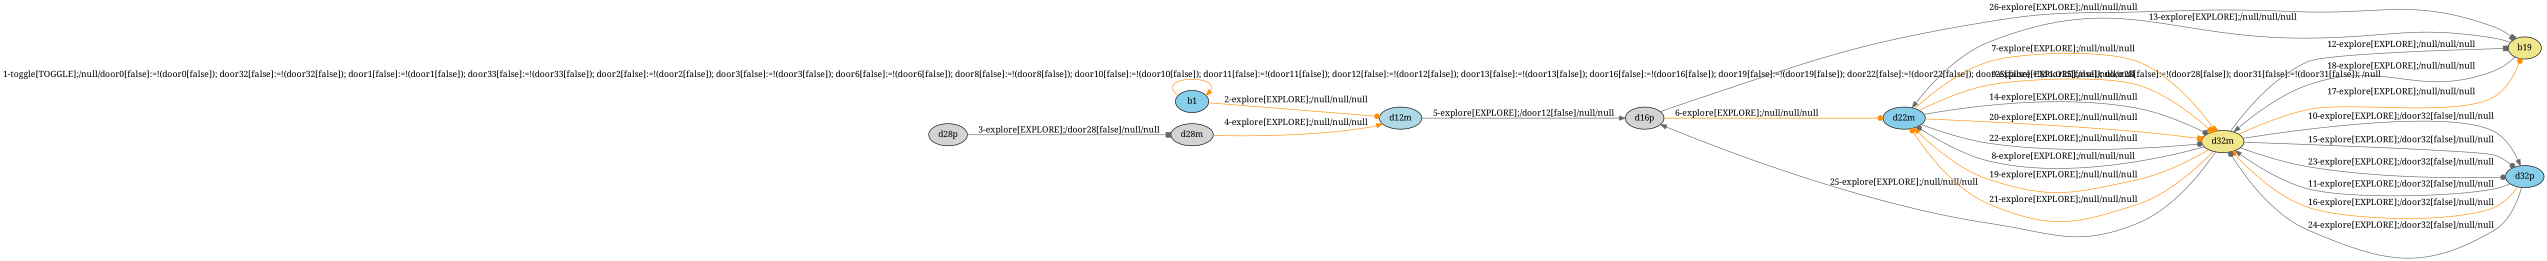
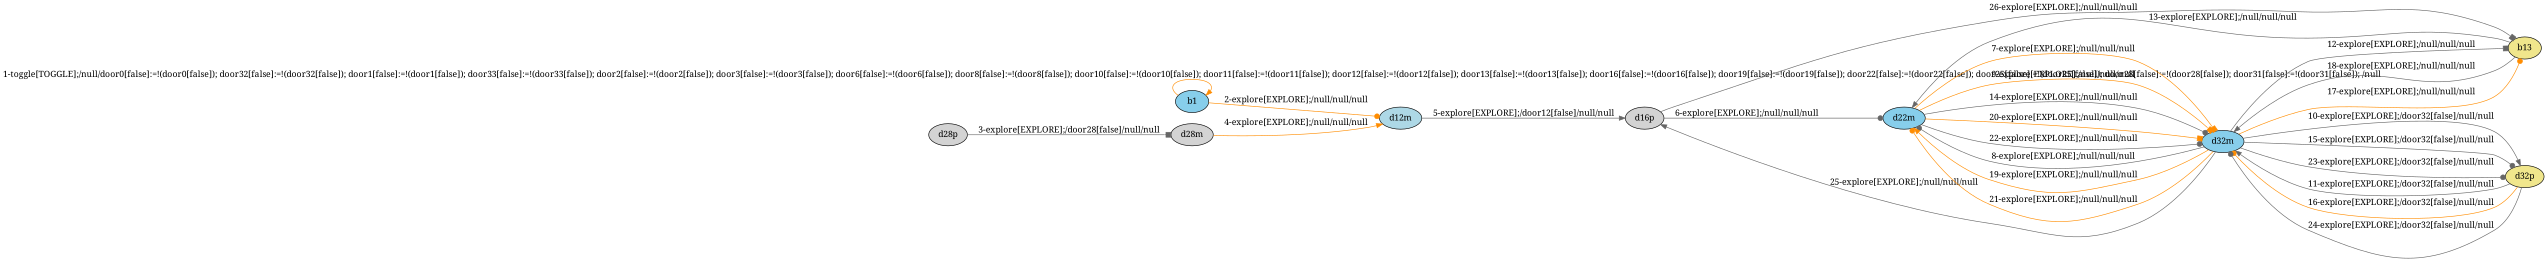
(2525, 48) -> (2525, 48)
(1771, 118) -> (1771, 118)
(2223, 142) -> (2223, 142)
(2525, 177) -> (2525, 177)
